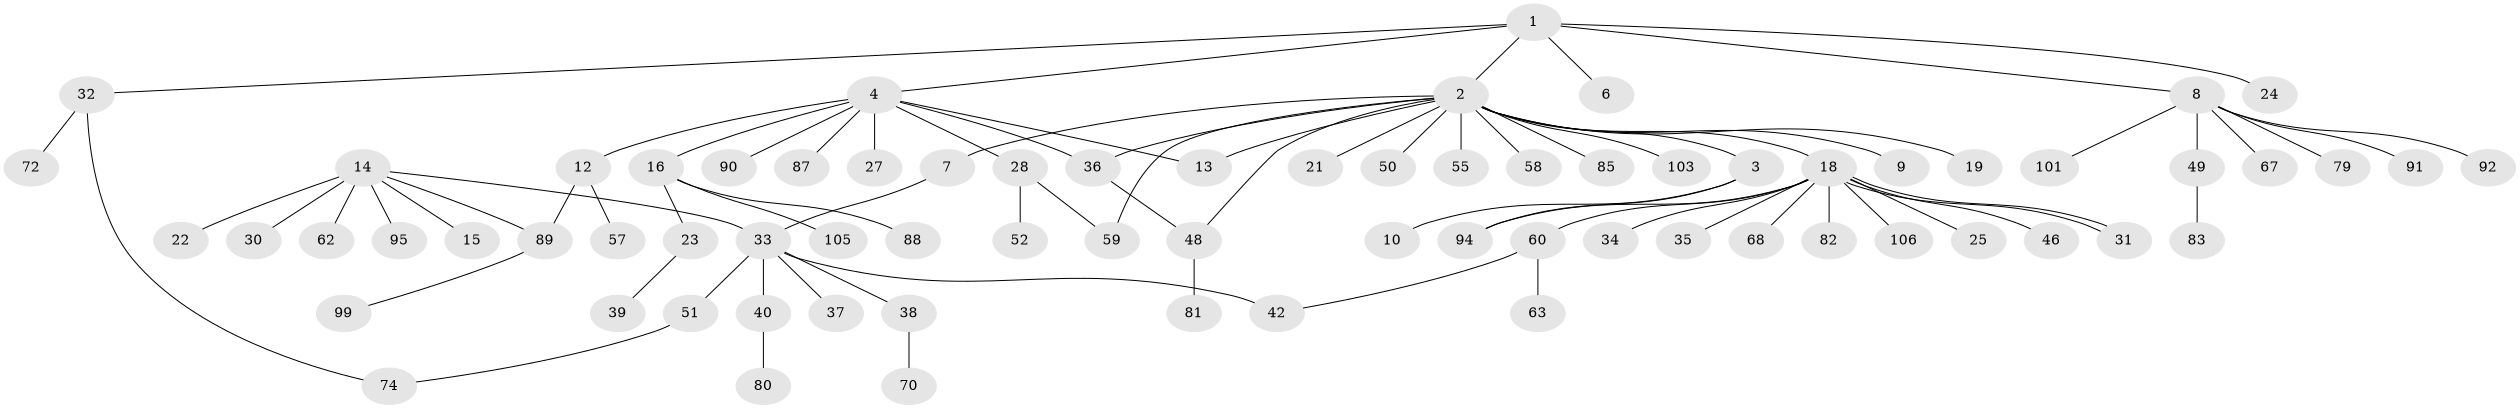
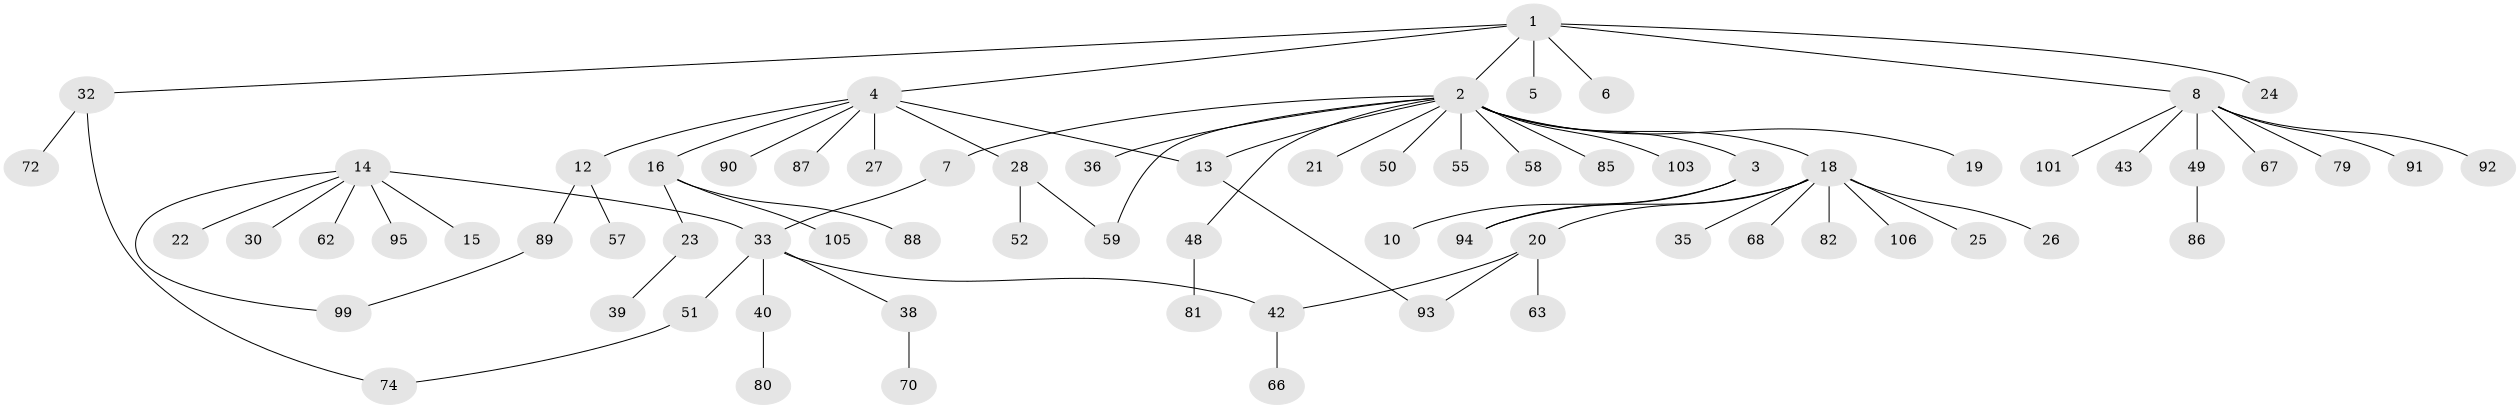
none -> (1534, 95)
(987, 126) -> none
(1902, 168) -> none
none -> (2124, 168)
(456, 202) -> (140, 234)
(1143, 204) -> none
(1538, 241) -> (1538, 241)
(1611, 241) -> none
(2052, 241) -> (2052, 241)
(2124, 241) -> none
(2197, 241) -> (2197, 241)
(836, 313) -> none
none -> (1427, 313)
none -> (1277, 386)
